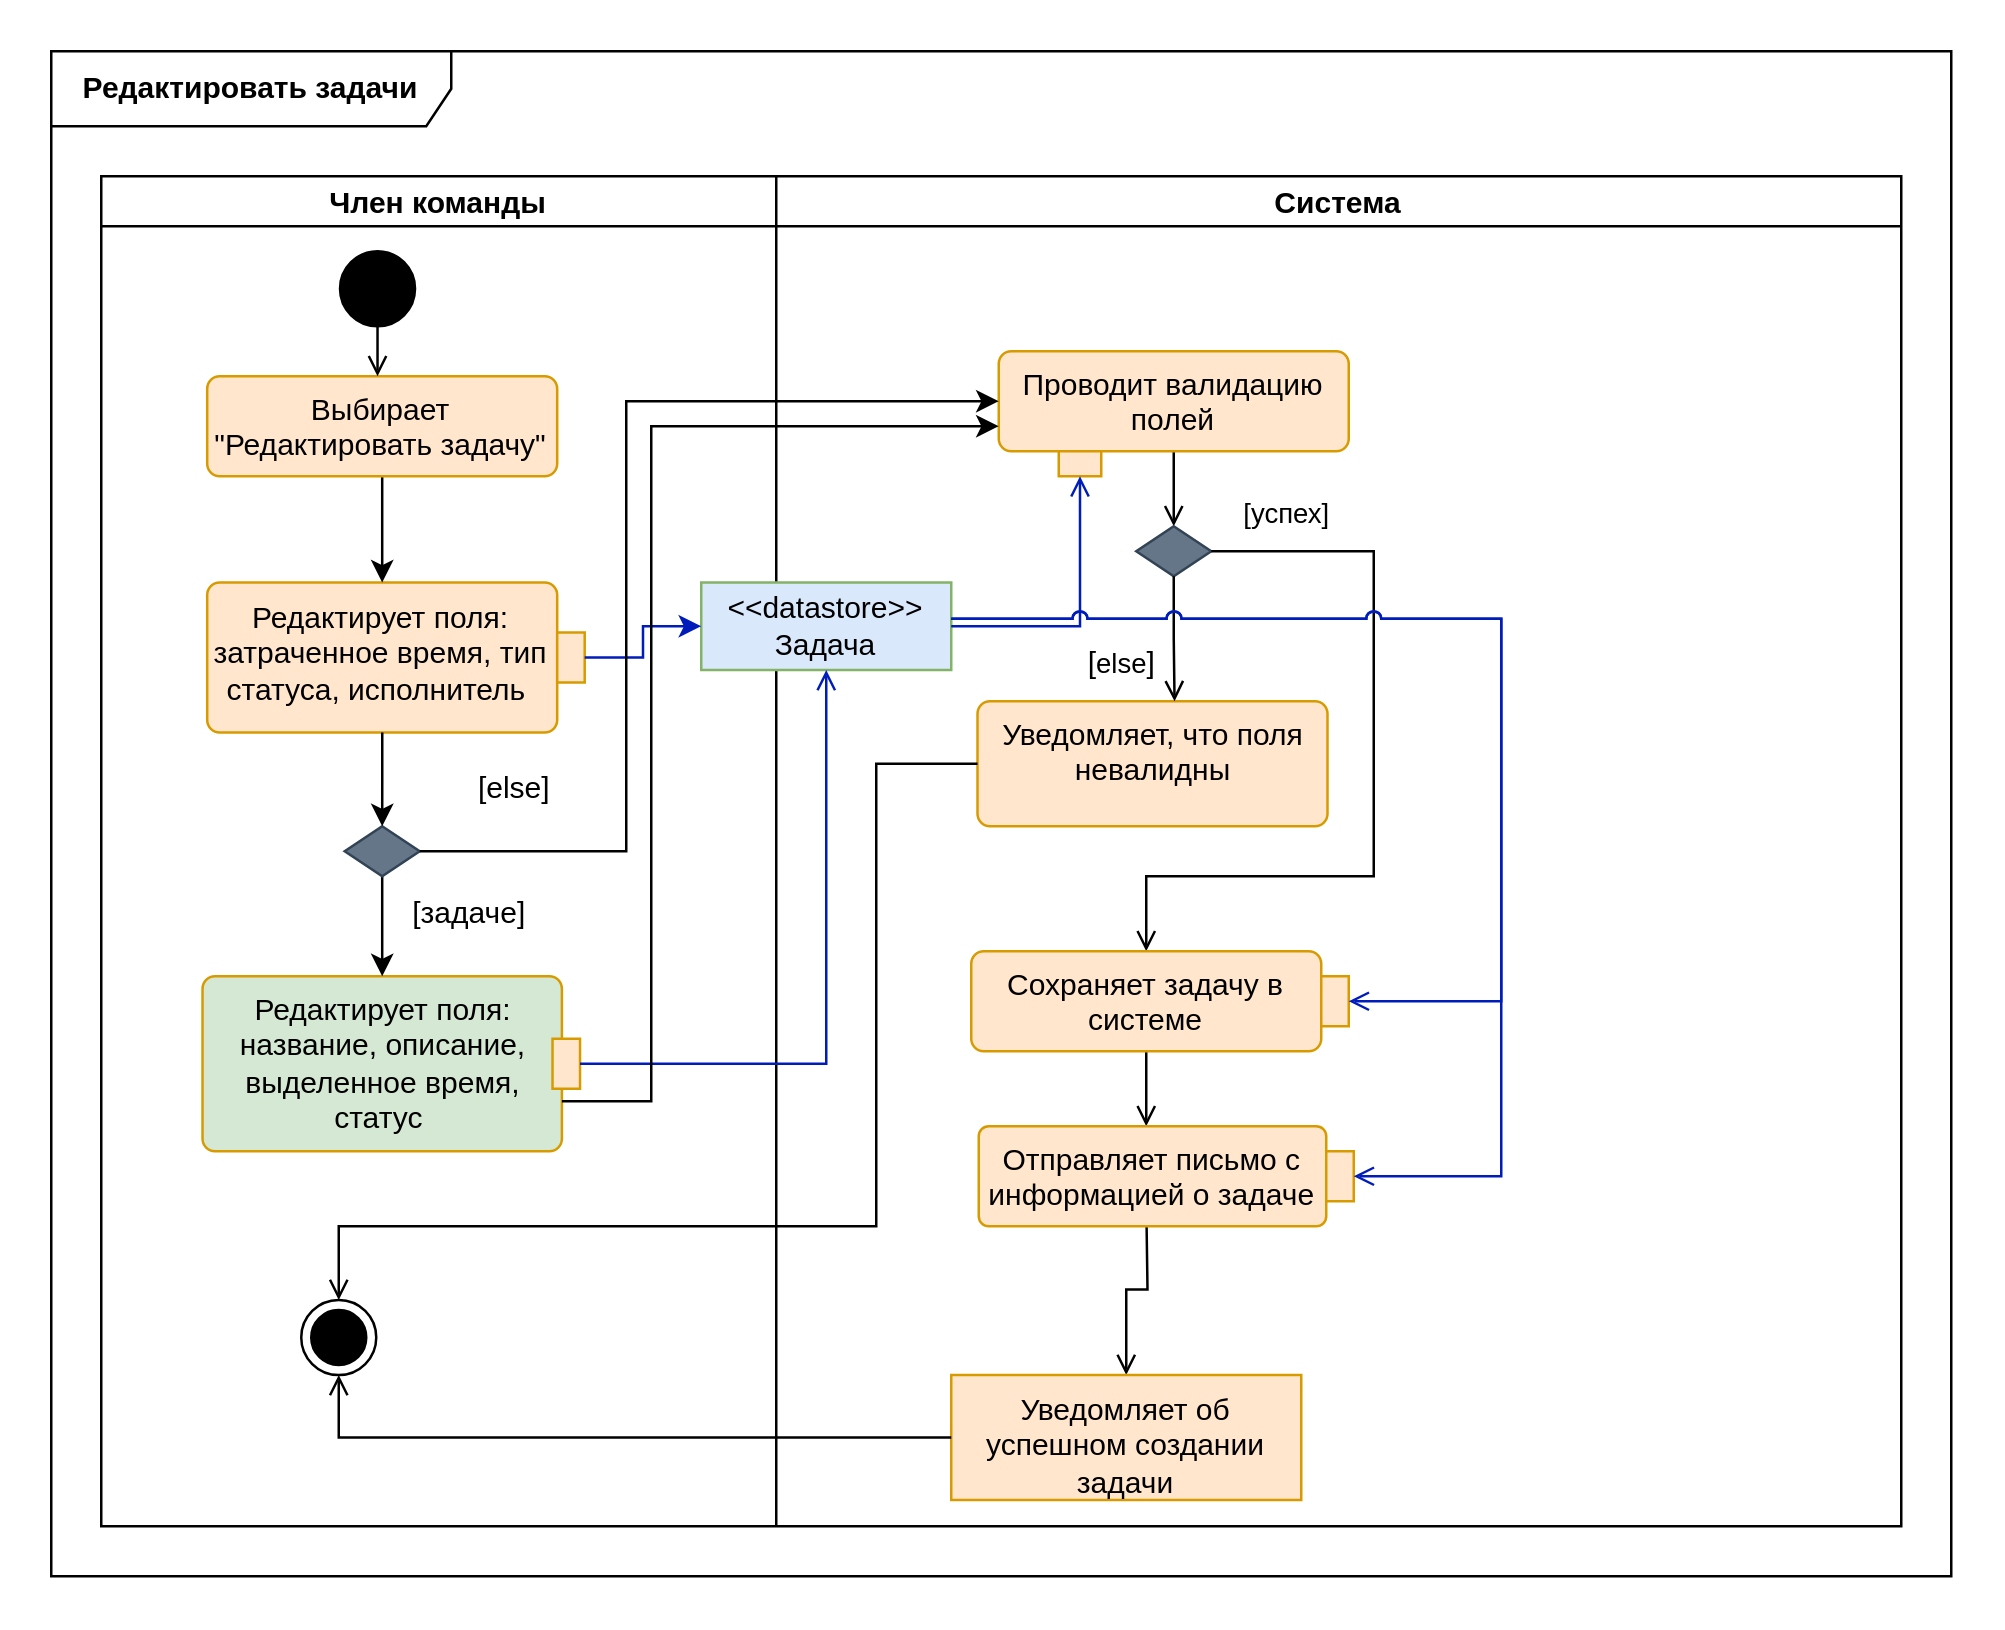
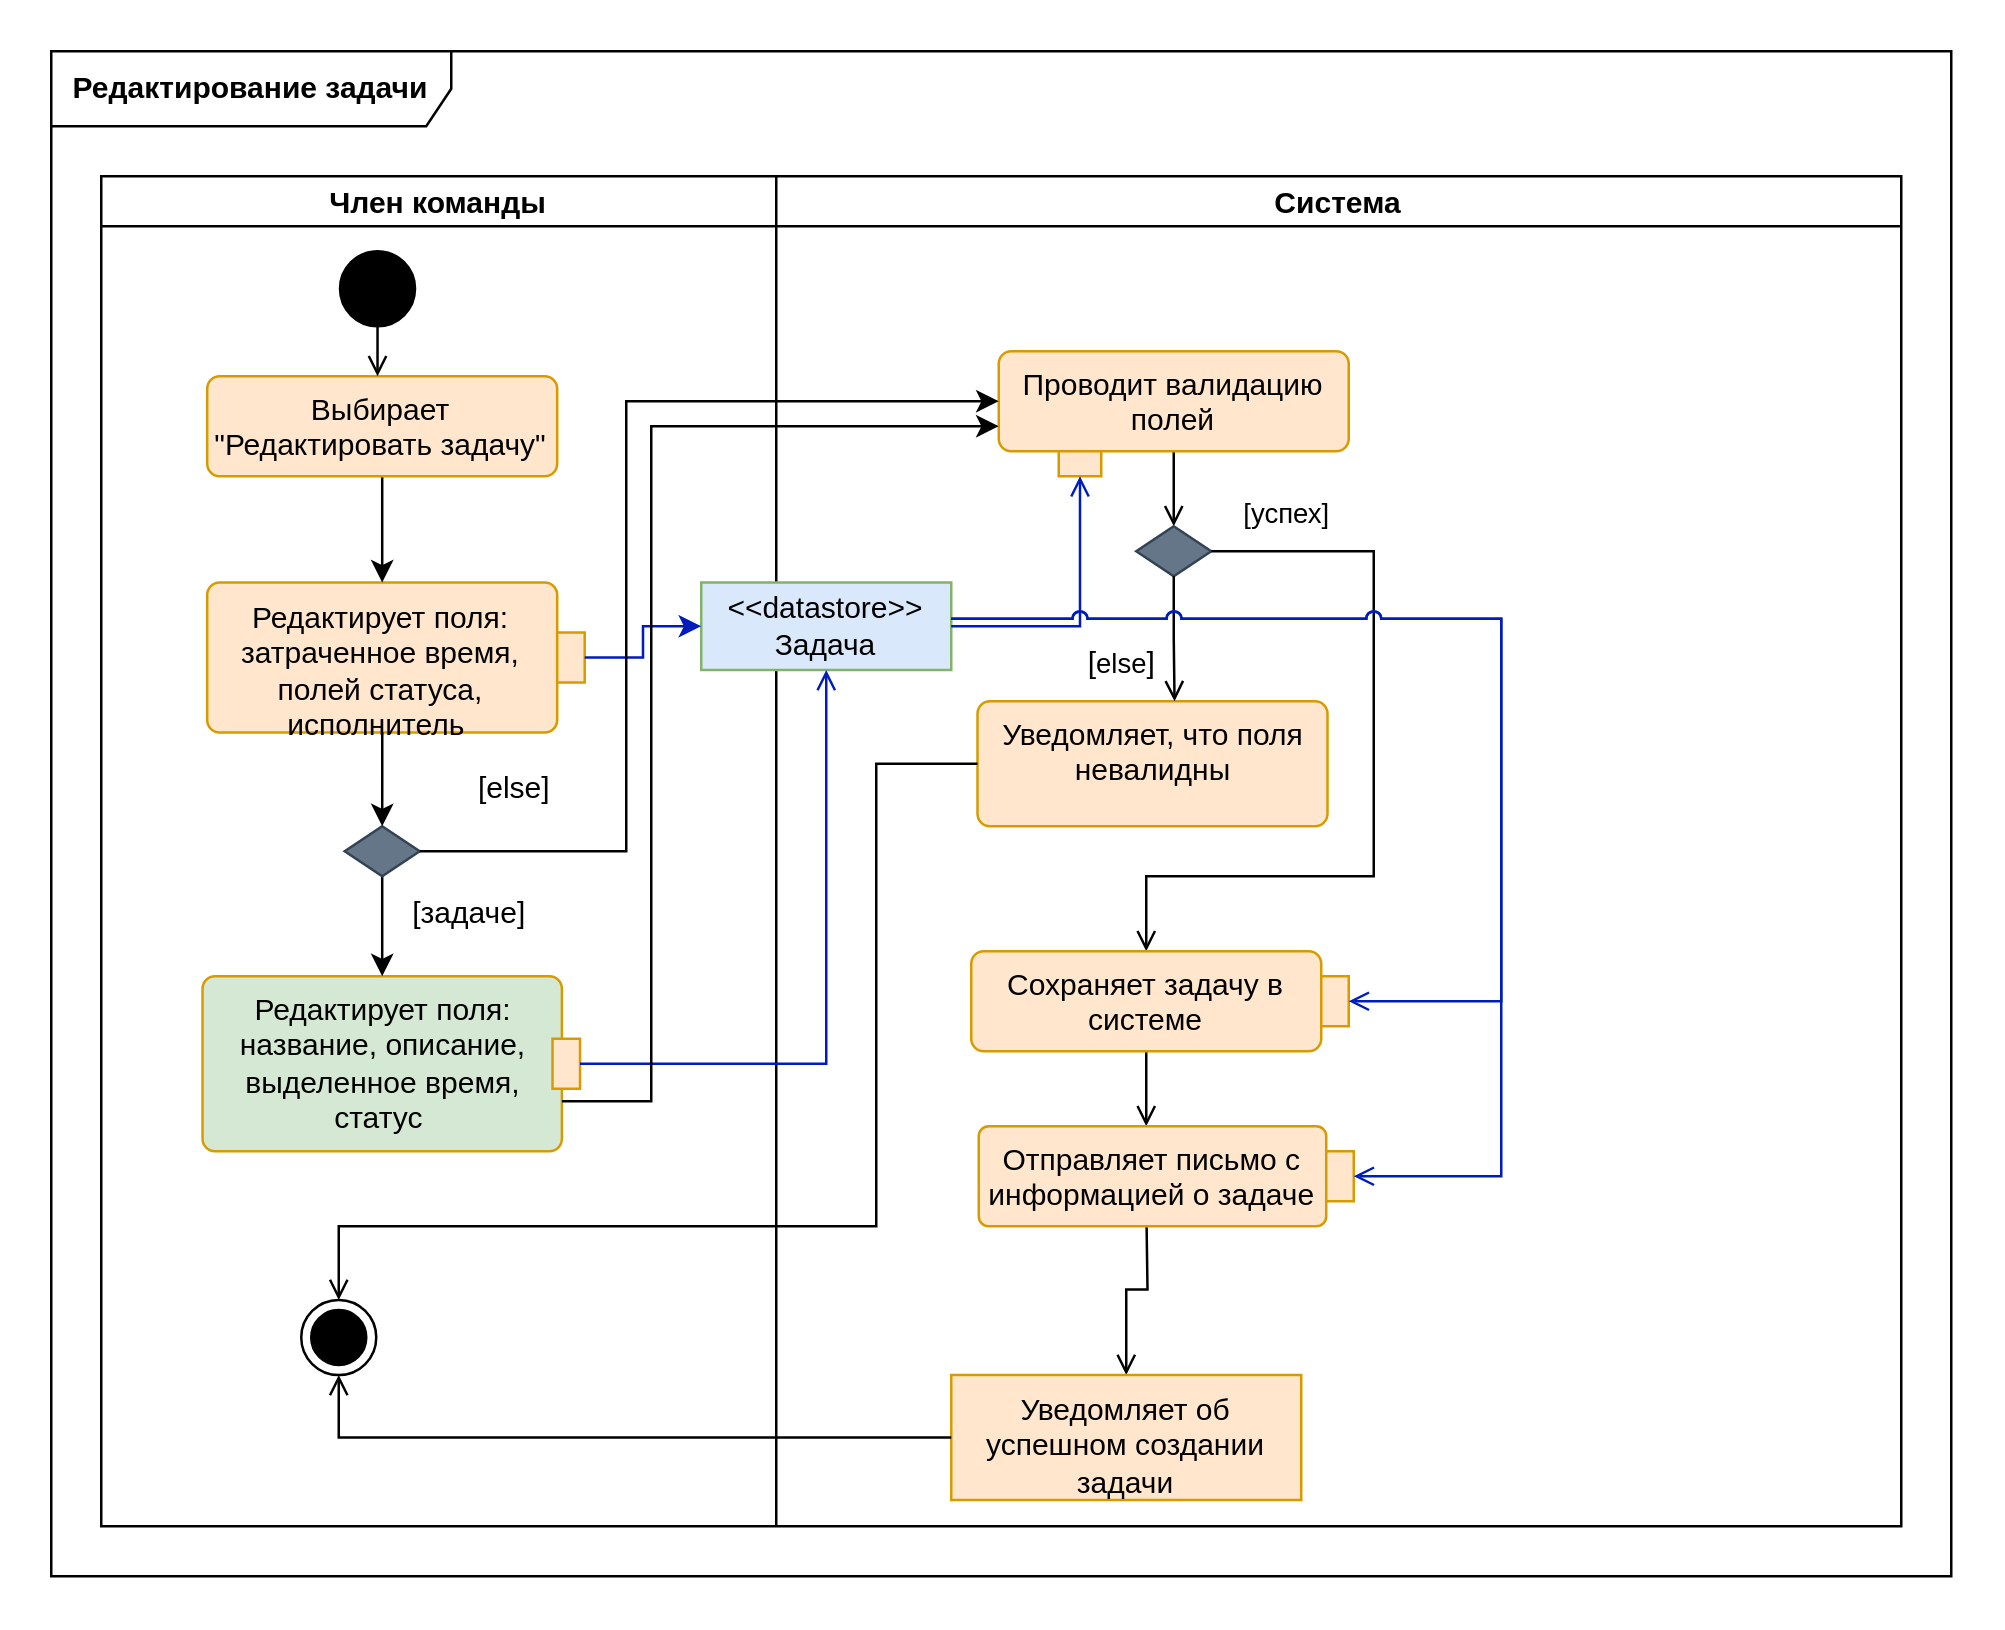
(251, 89) -> (251, 89)
(381, 655) -> (381, 655)
